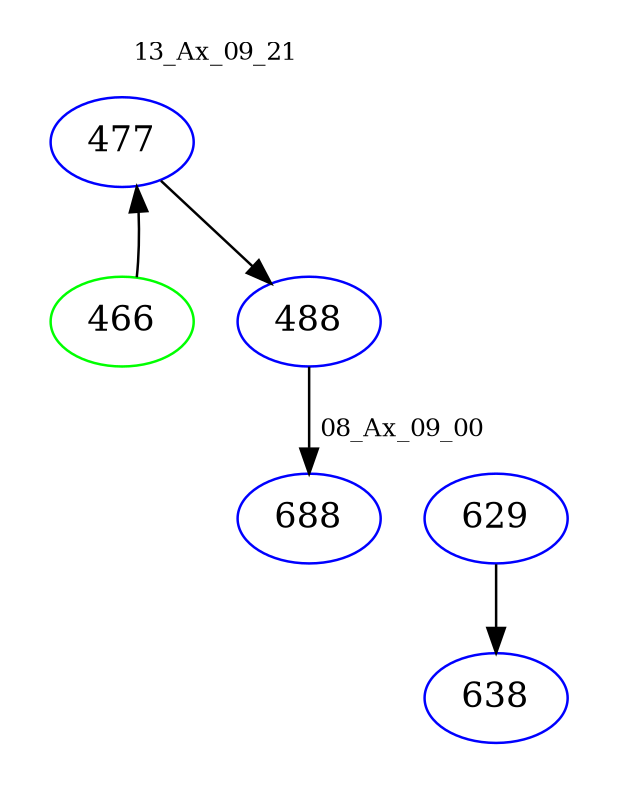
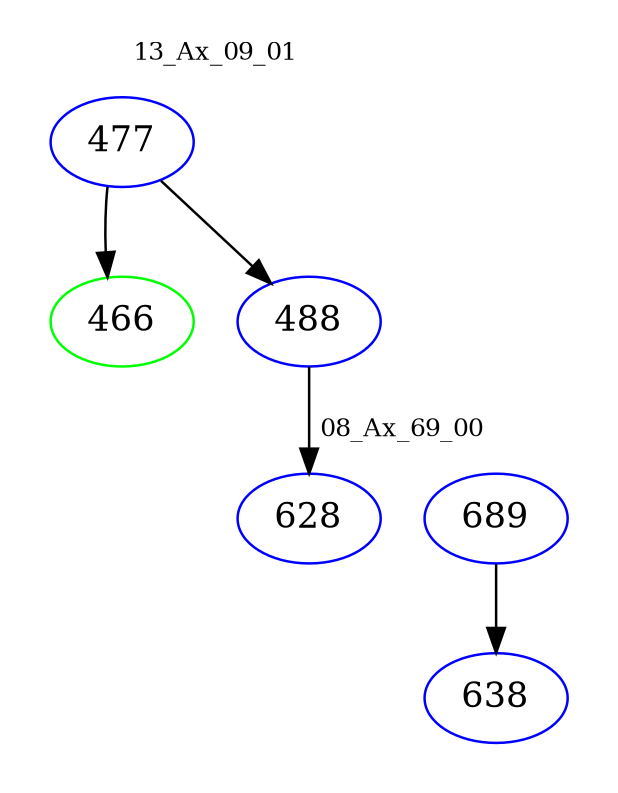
(216, 54) -> (216, 54)
(139, 245) -> (105, 219)
(403, 430) -> (403, 430)
(309, 519) -> (309, 519)
(496, 519) -> (496, 519)
